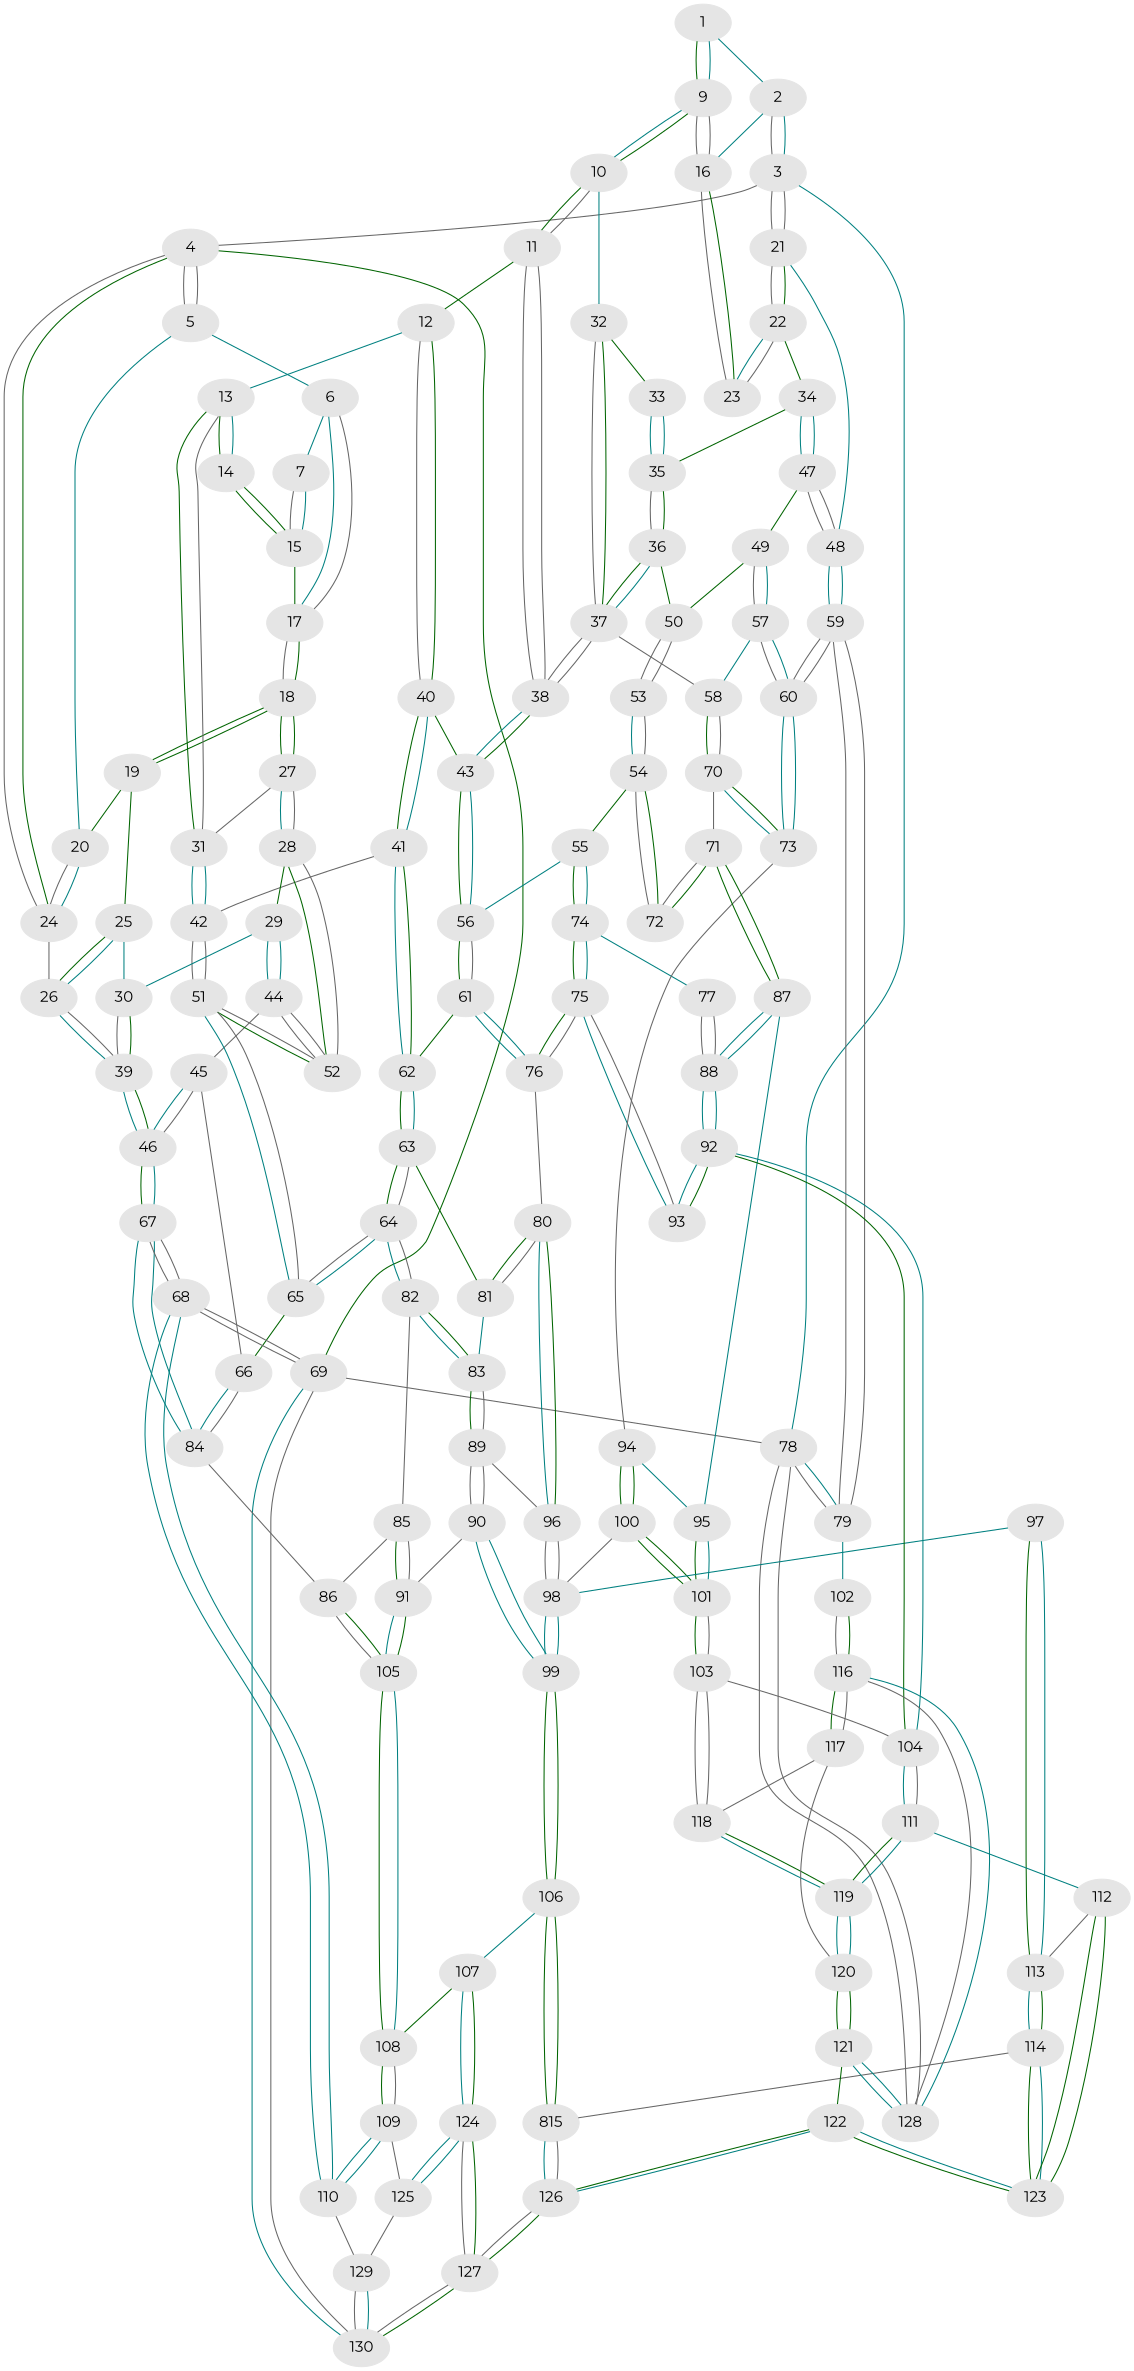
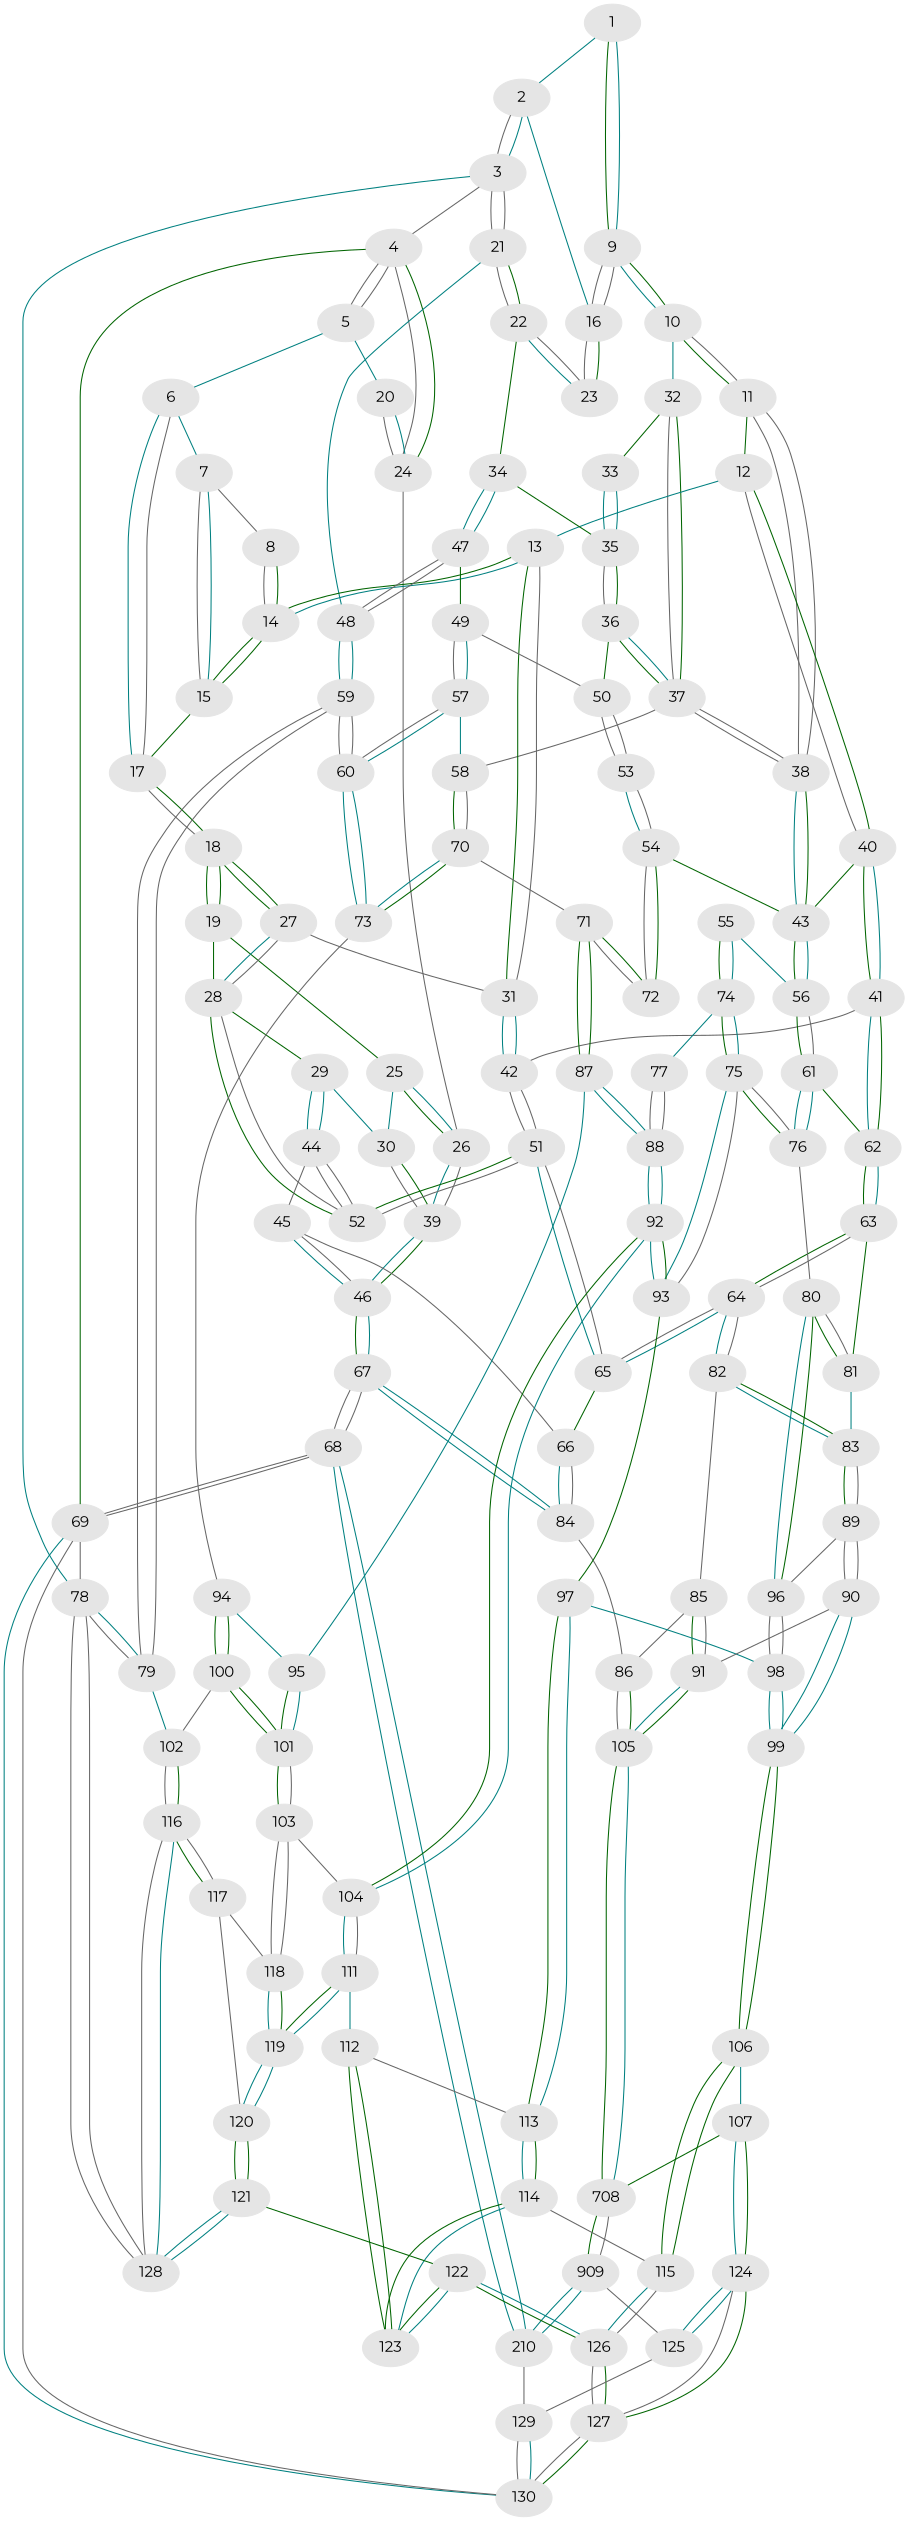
none -> (271, 548)
(717, 586) -> (529, 659)
(106, 810) -> (214, 961)
(609, 810) -> (726, 885)
none -> (633, 1454)
(590, 1560) -> (197, 1710)
(389, 2048) -> (606, 2198)
(389, 2123) -> (591, 2273)
(551, 2123) -> (666, 2273)
(328, 2198) -> (524, 2348)
